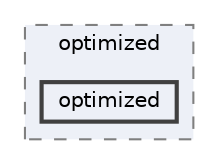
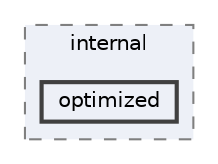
(109, 45) -> (109, 45)
